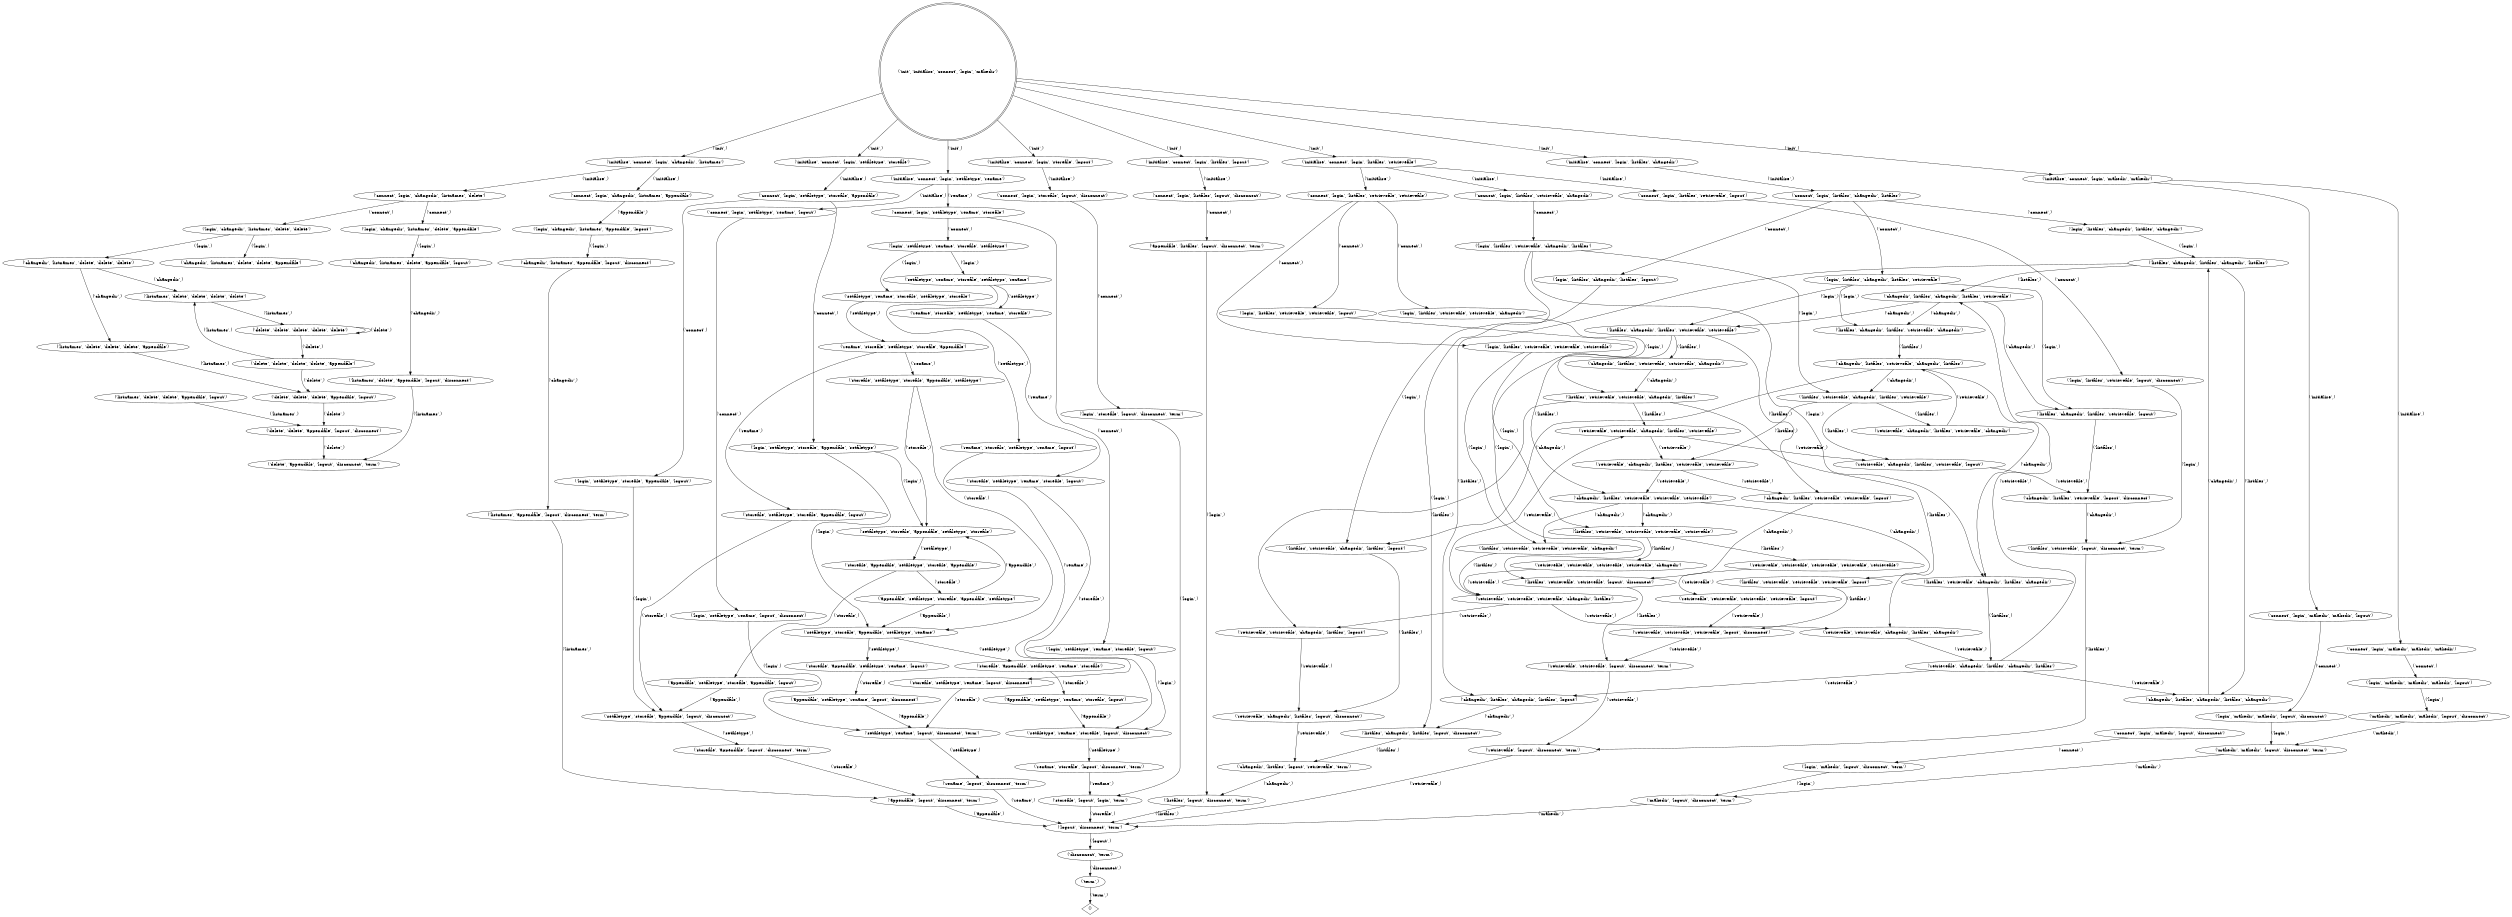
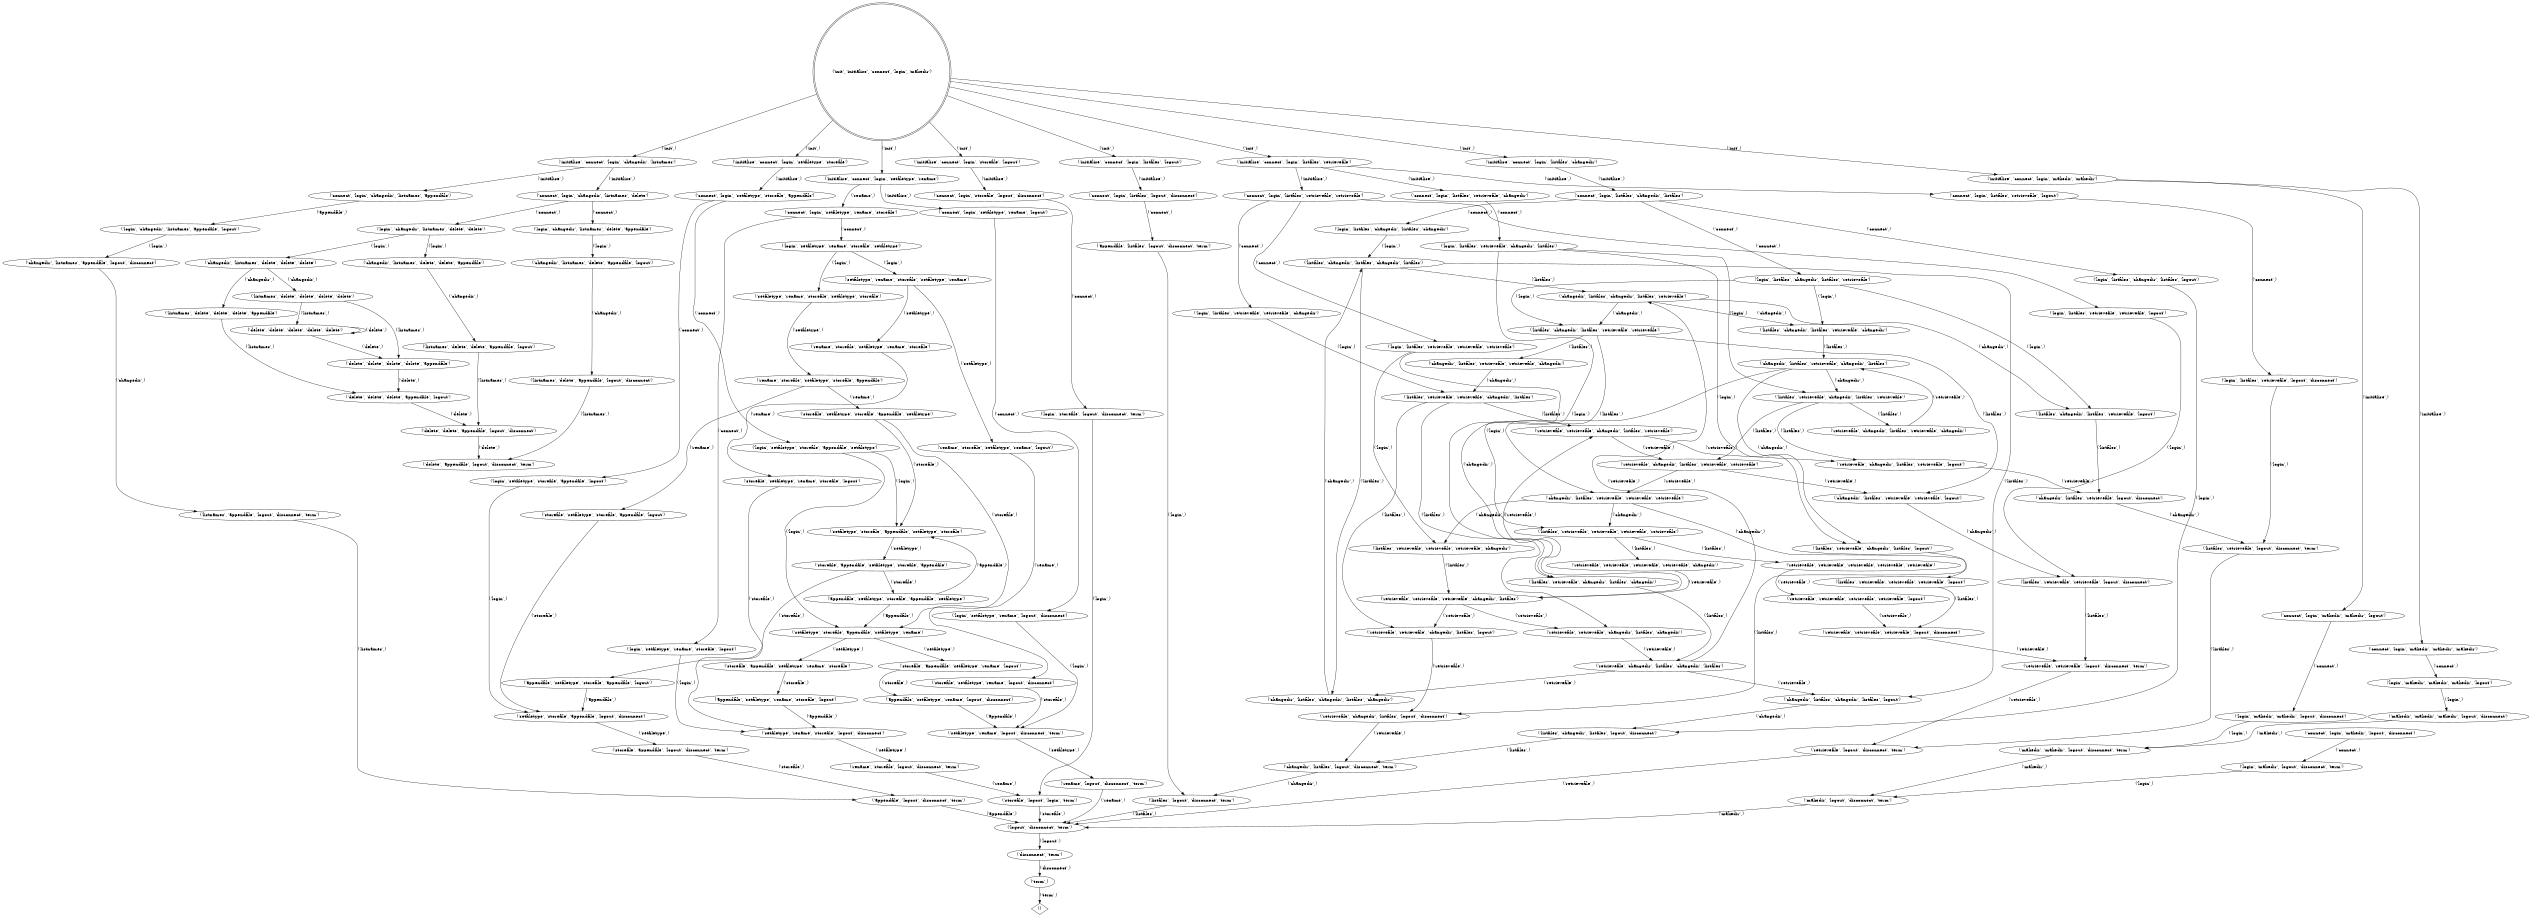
none -> (450, 304)
(222, 346) -> (382, 318)
(1294, 767) -> (1340, 767)
